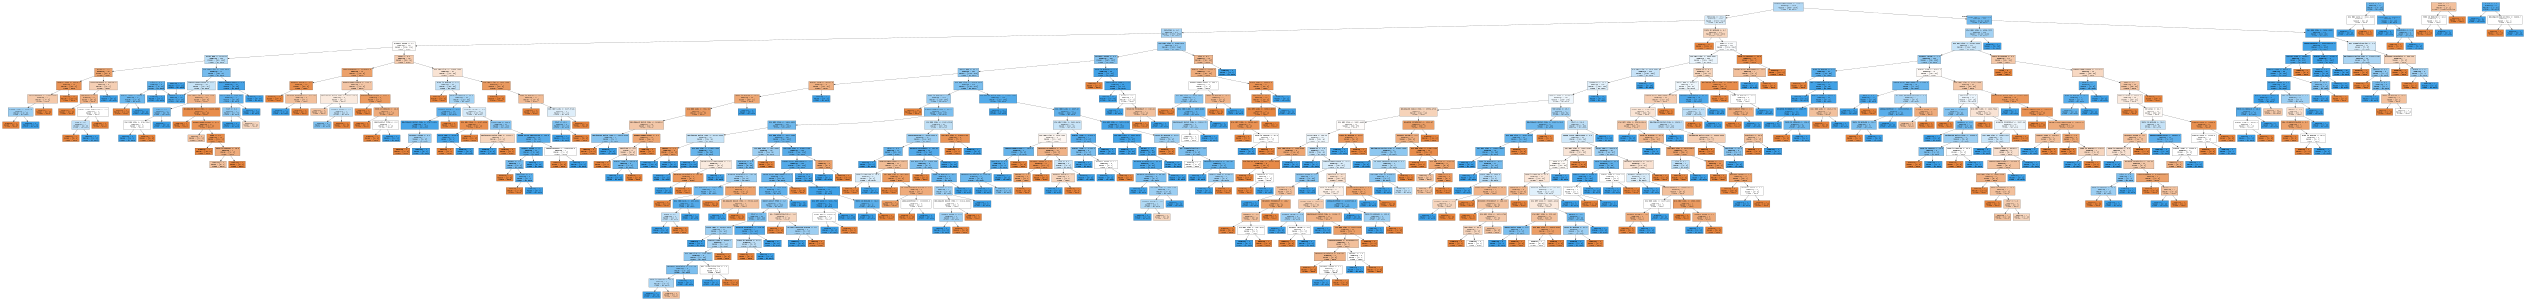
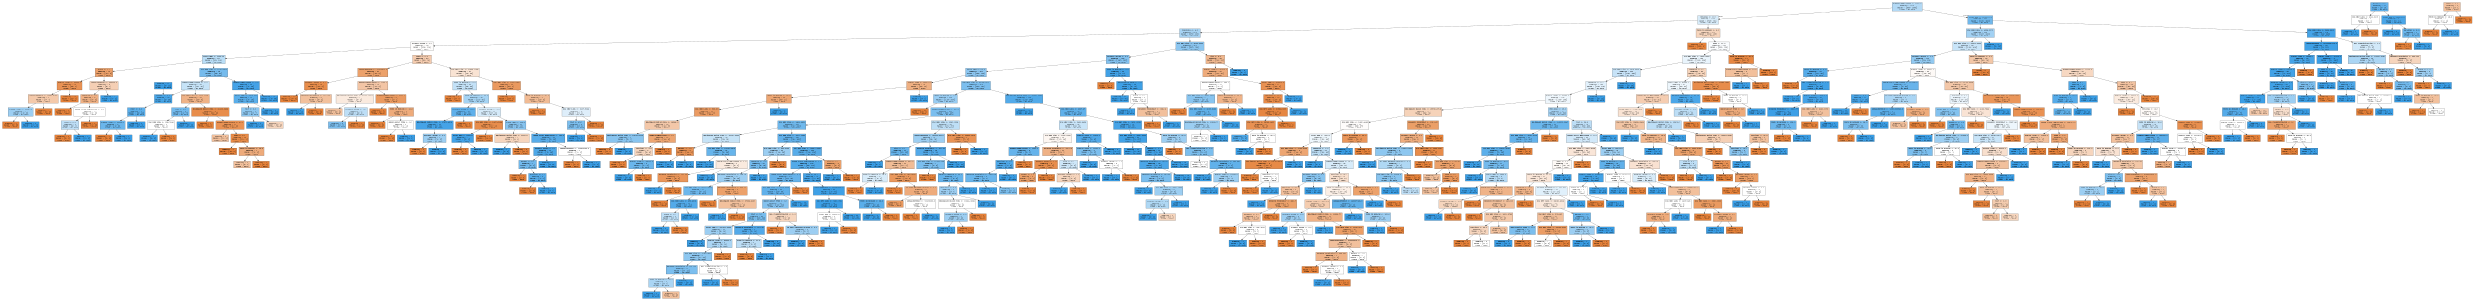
(2444, 7) -> (2452, 7)
(2321, 78) -> (2336, 79)
(166, 92) -> (150, 105)
(1773, 125) -> none
(1243, 138) -> (1240, 138)
(676, 171) -> (758, 171)
(1444, 204) -> (1450, 204)
